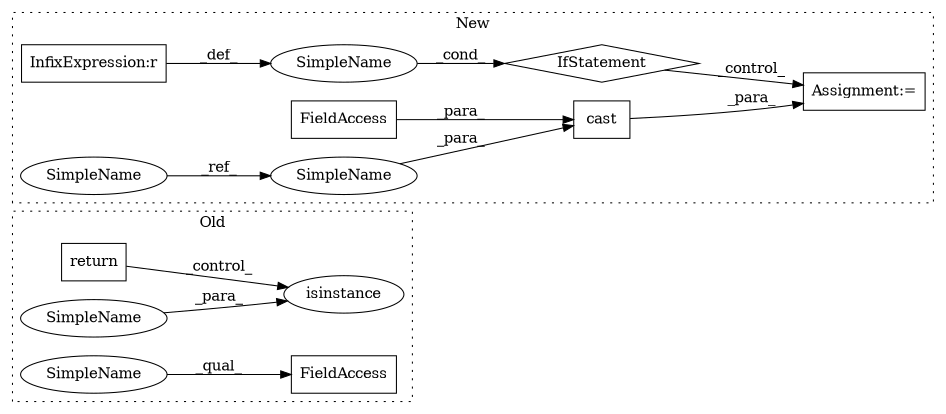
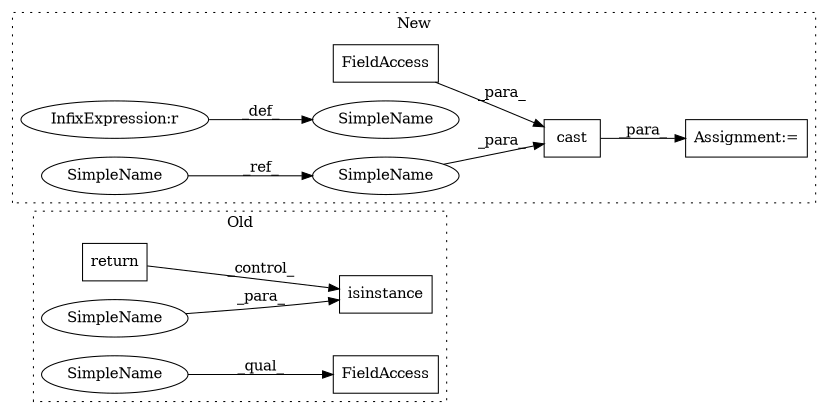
(94, 63) -> (115, 120)
(602, 63) -> none
(344, 294) -> (386, 294)
